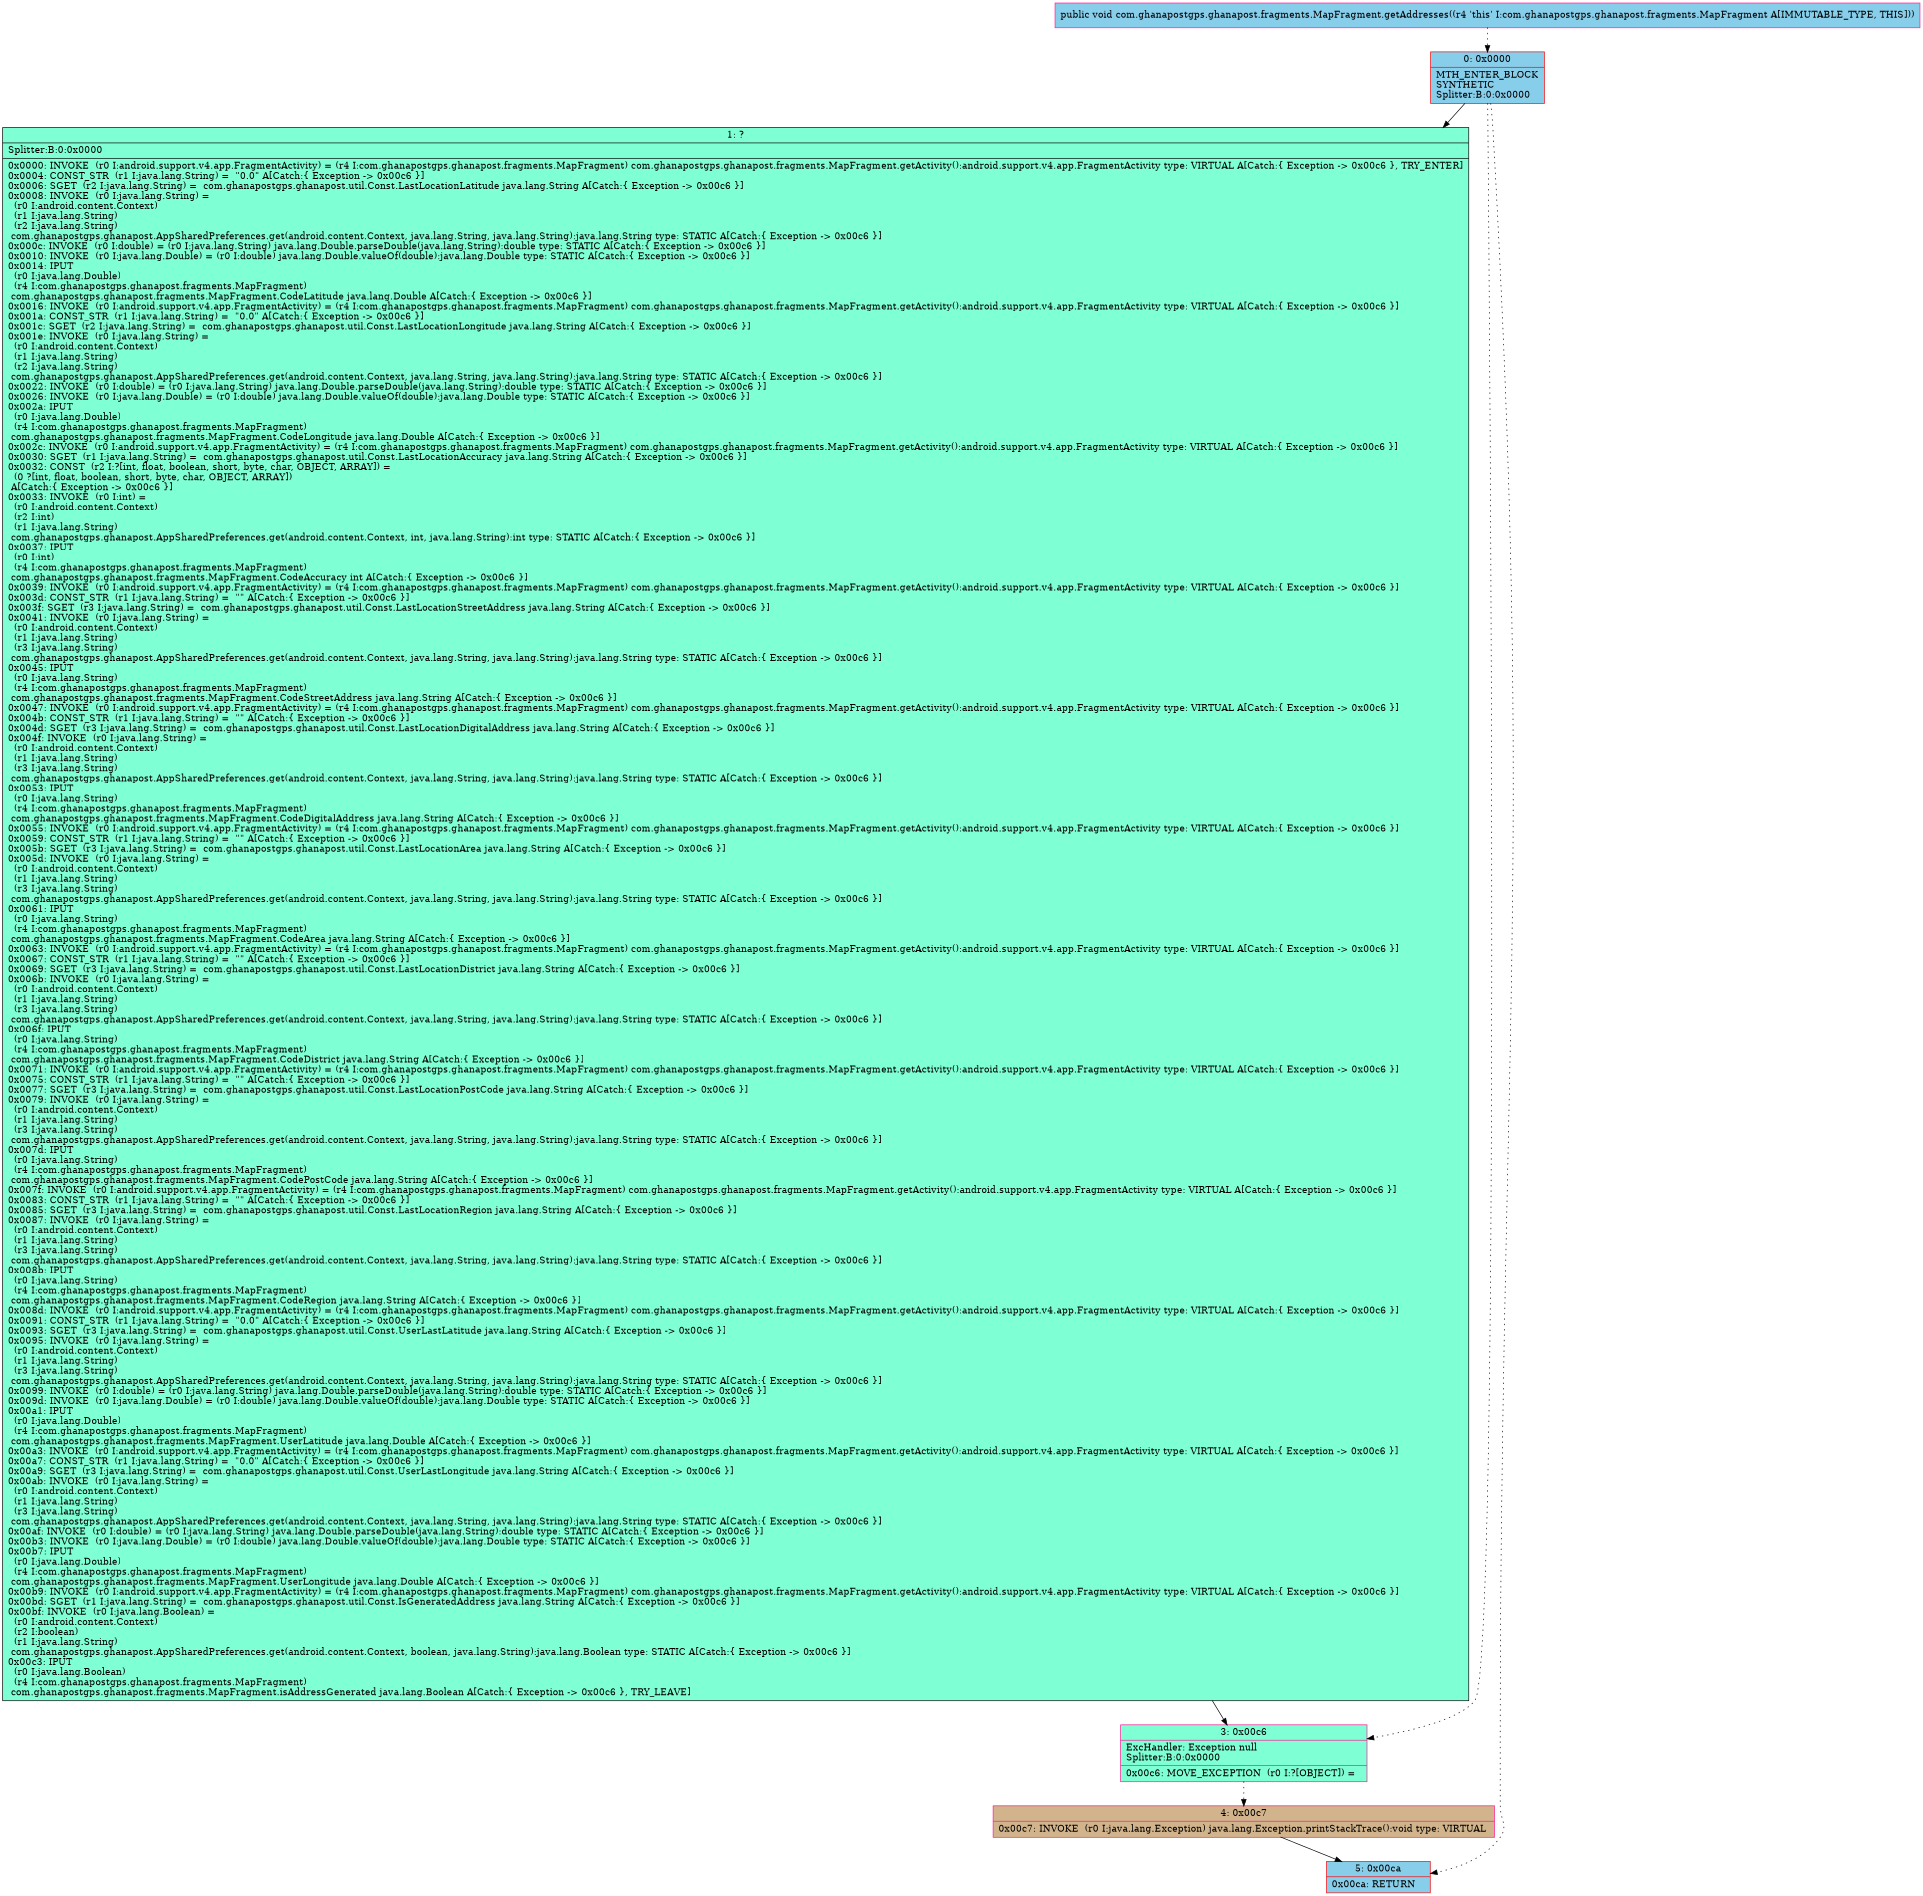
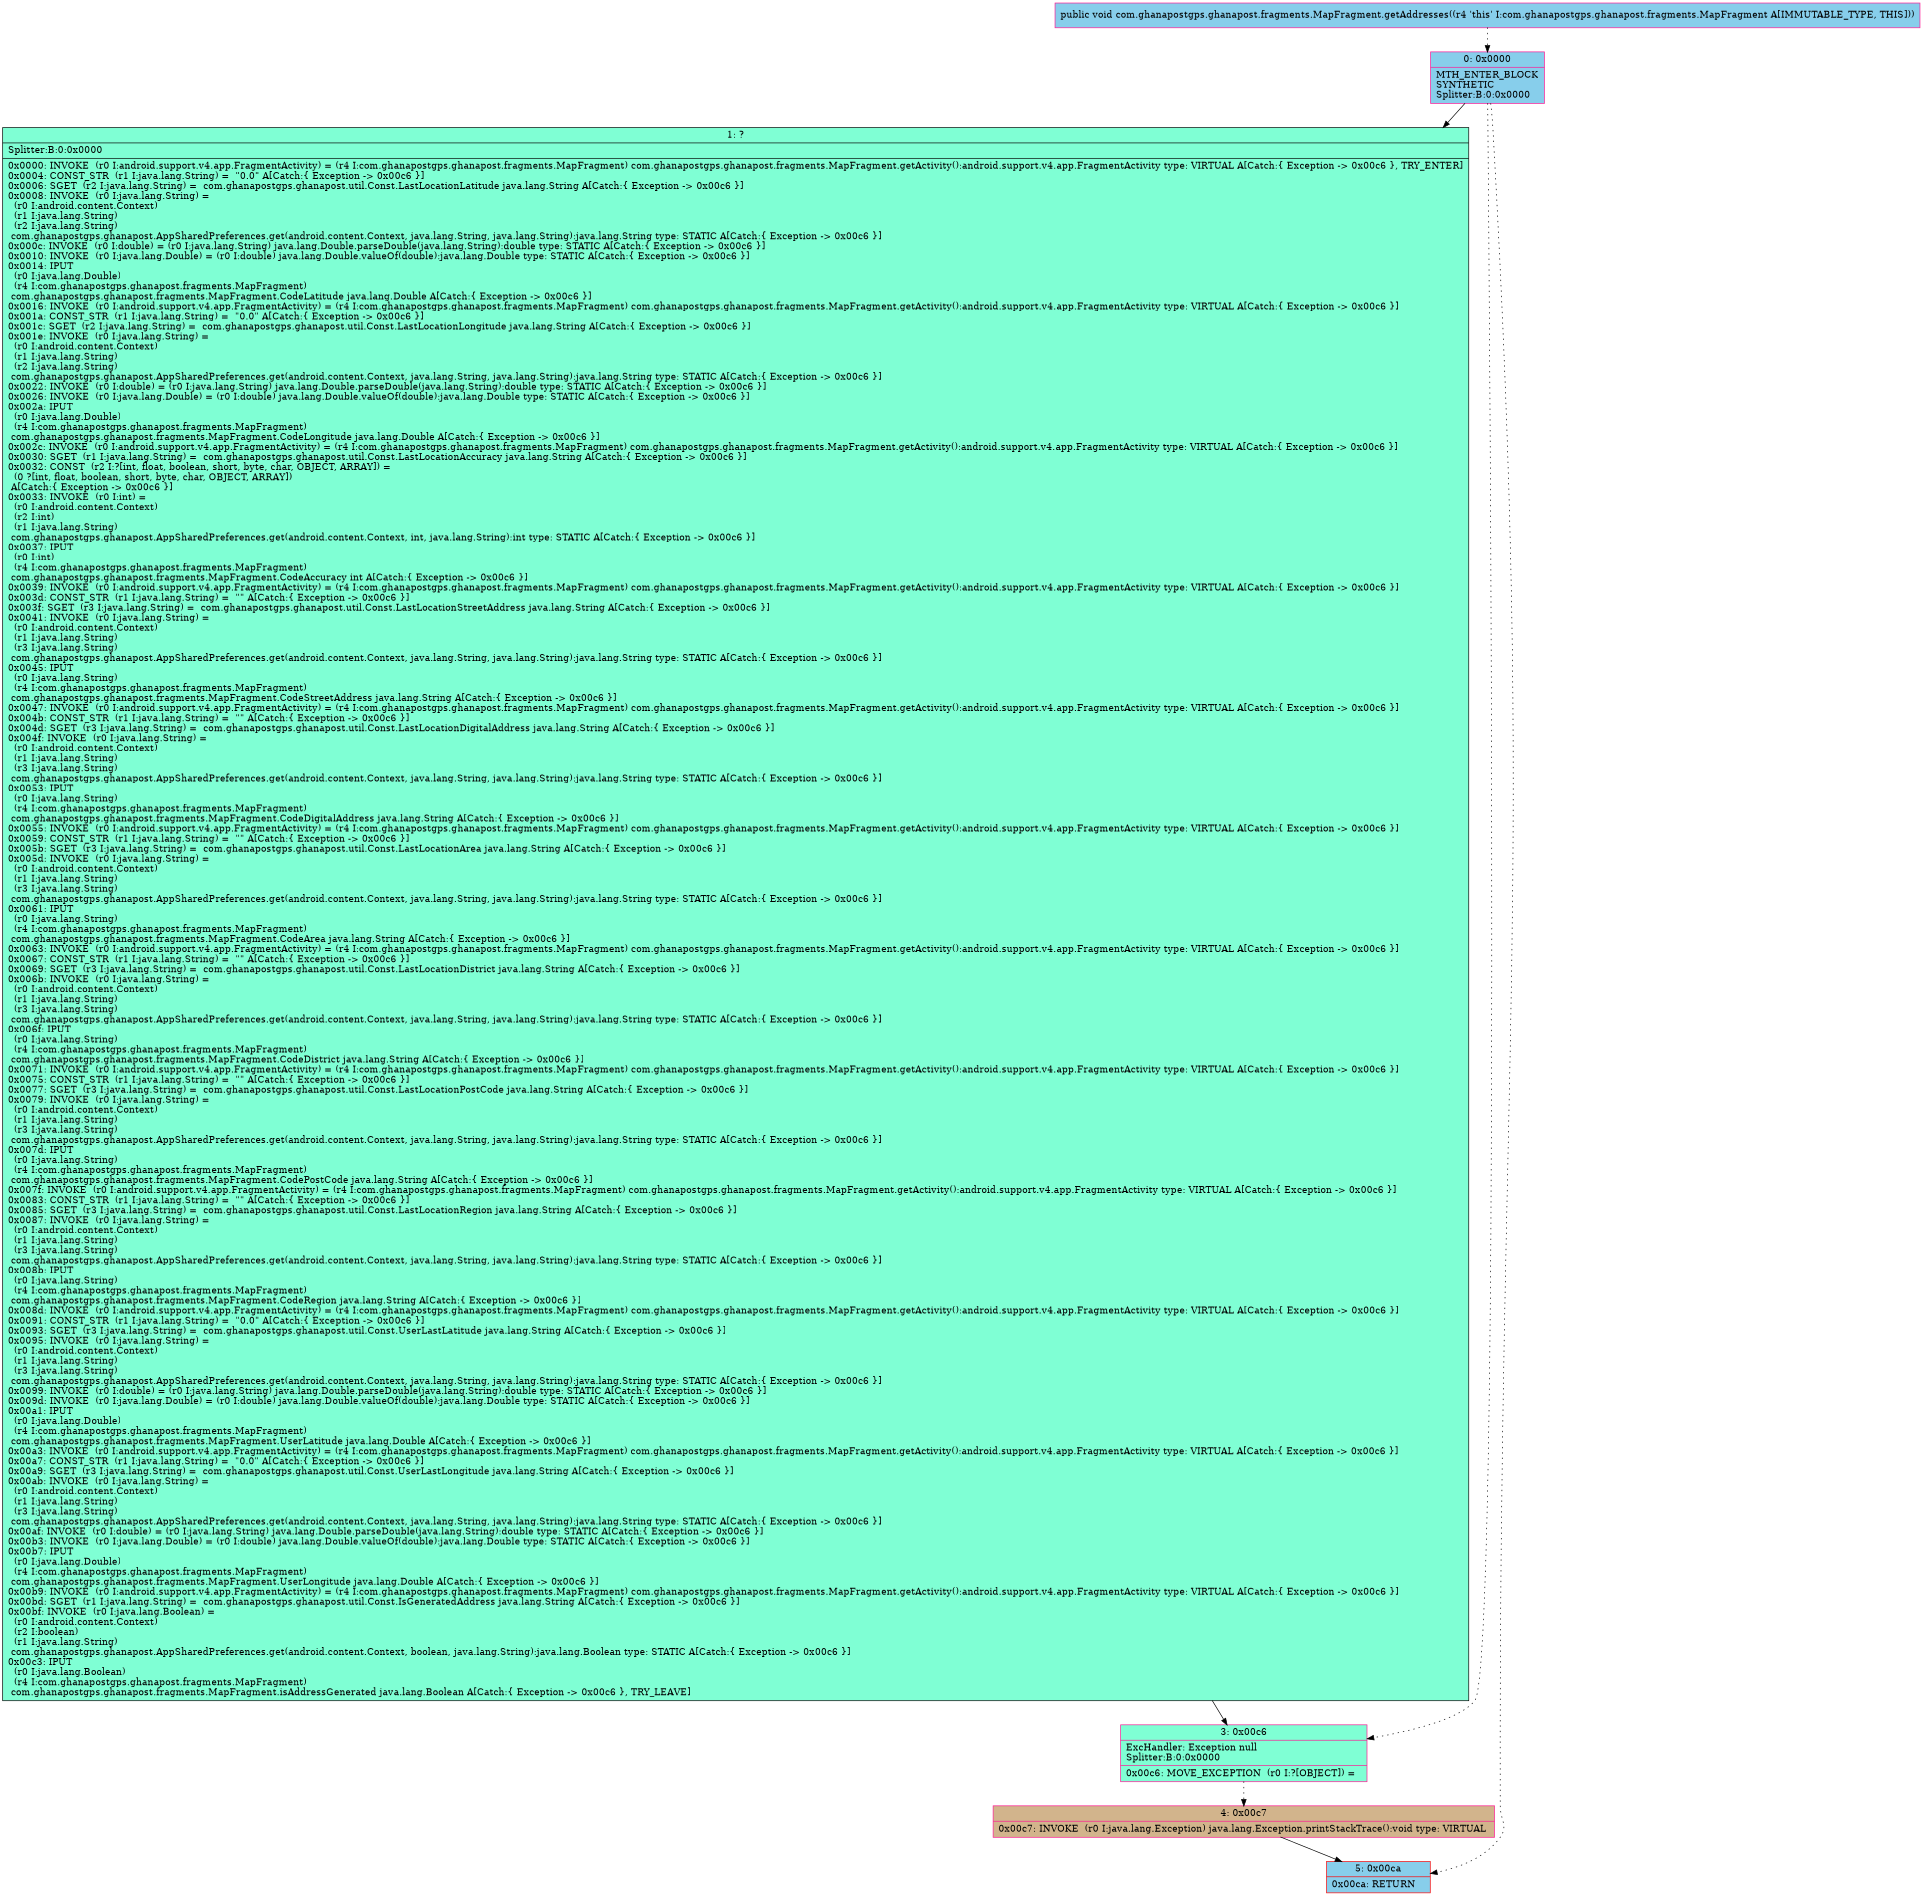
(1488, 78) -> (1488, 78)
